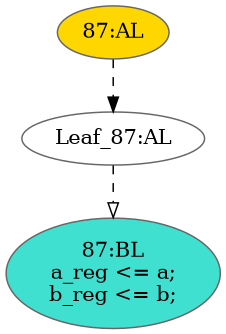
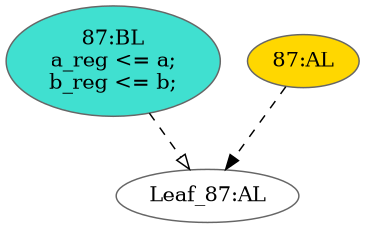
(113, 184) -> (165, 135)
